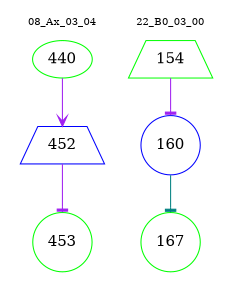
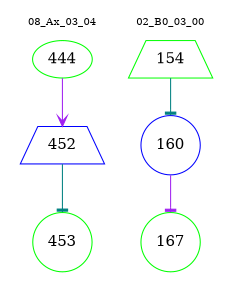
(171, 22) -> (171, 22)
(62, 59) -> (62, 59)
(171, 94) -> (171, 94)
(62, 186) -> (62, 186)
(171, 191) -> (171, 191)
